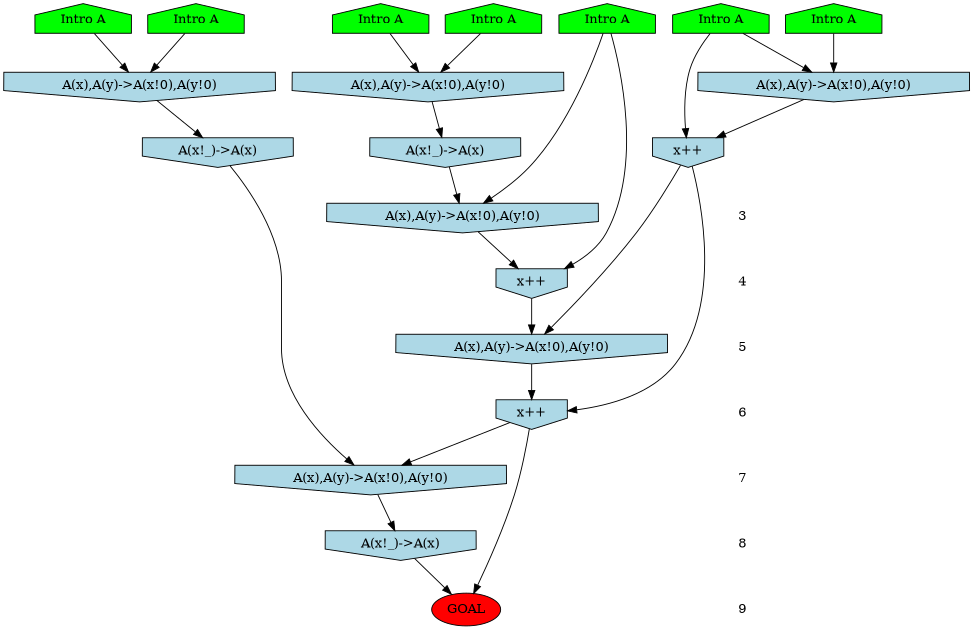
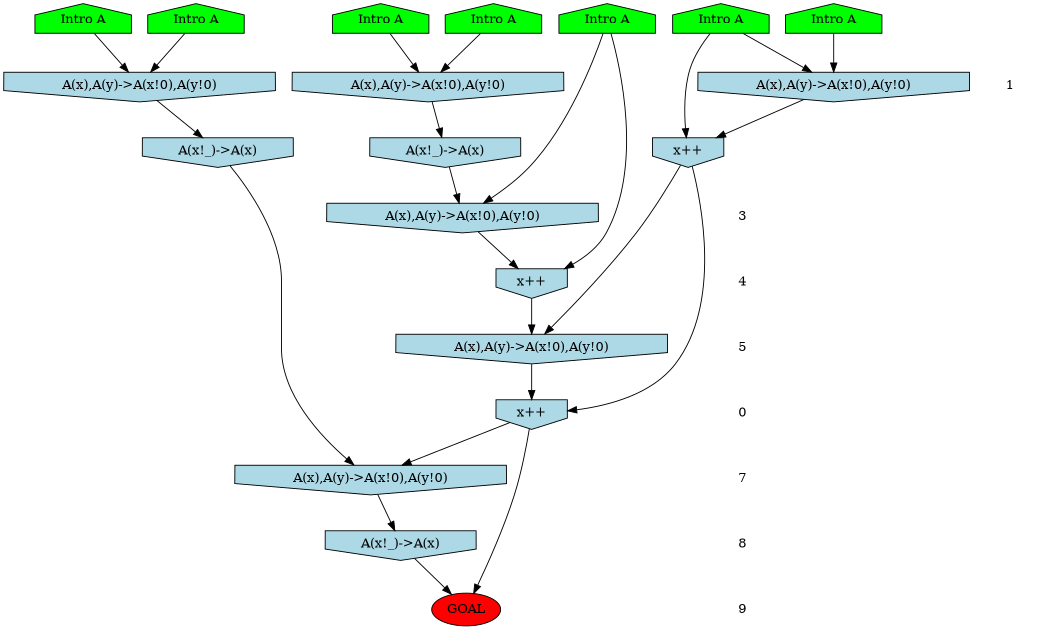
none -> (1010, 86)
(743, 413) -> (743, 413)
